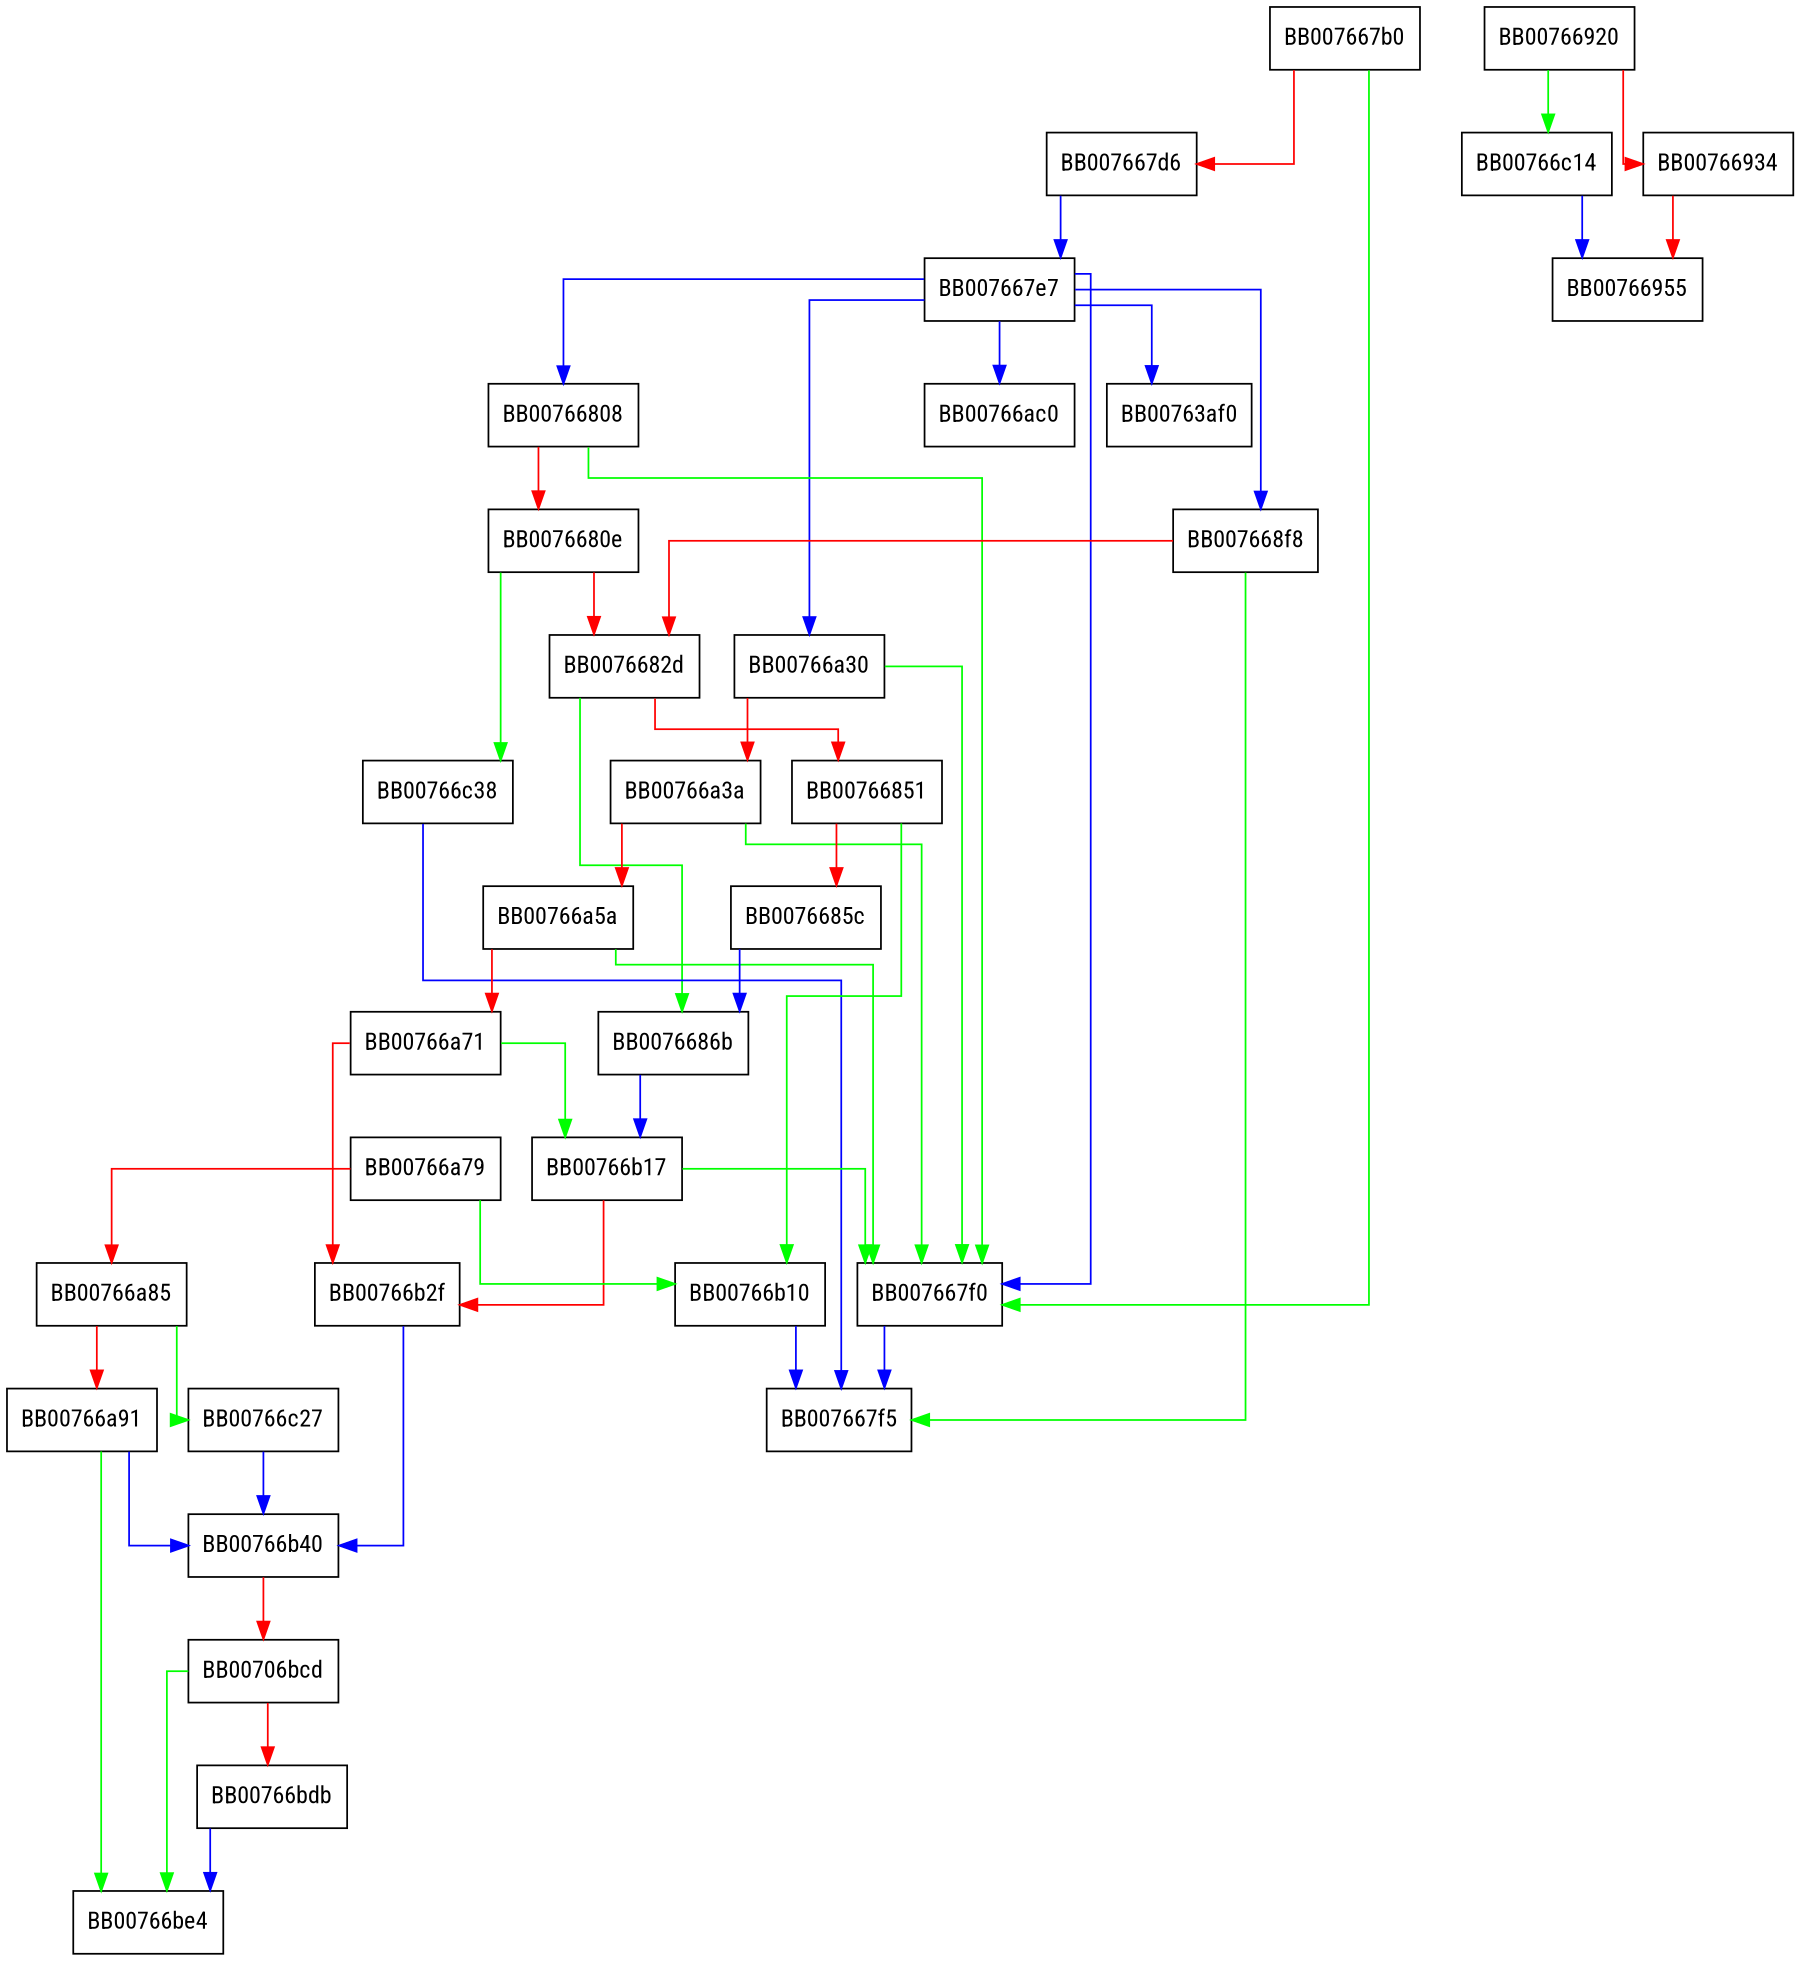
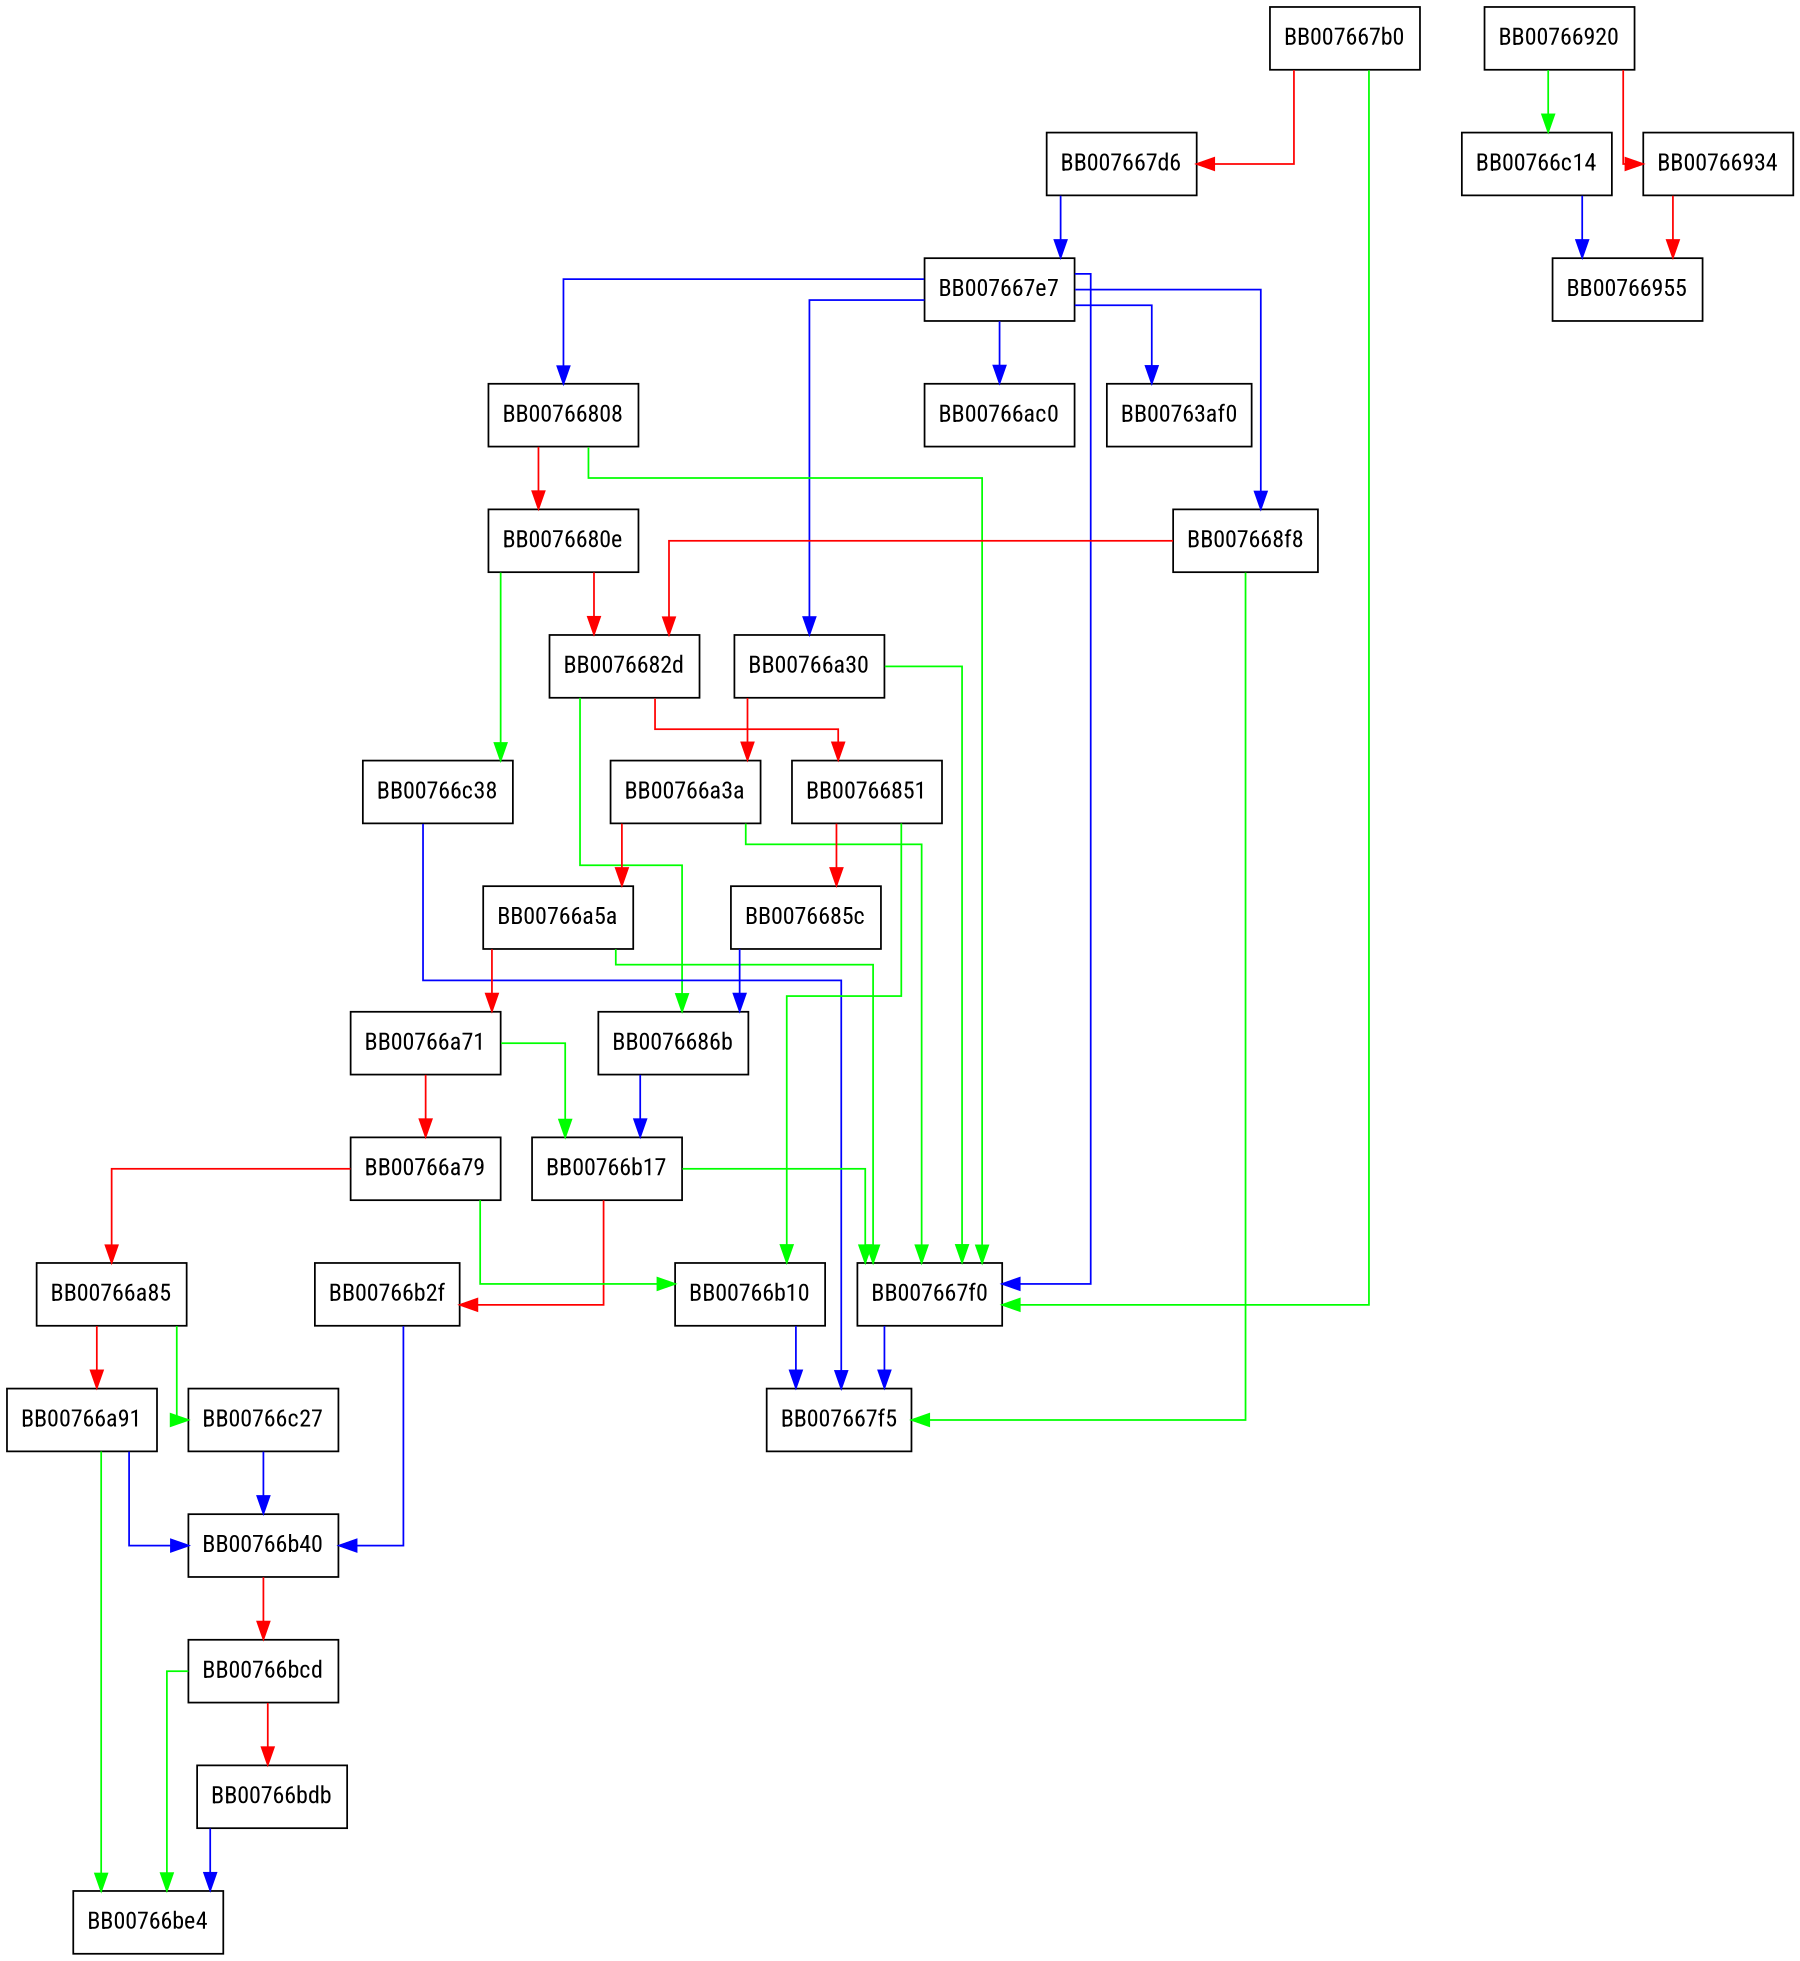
(333, 1136) -> (426, 1097)
(263, 1671) -> (263, 1671)
